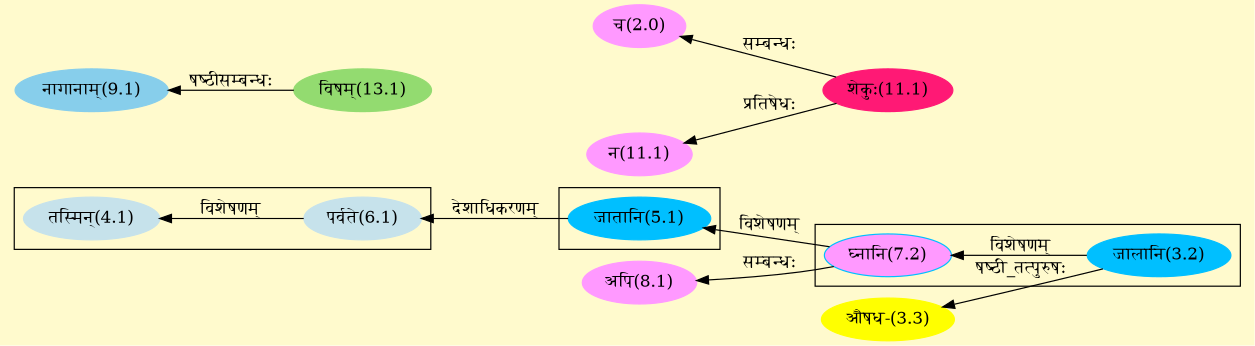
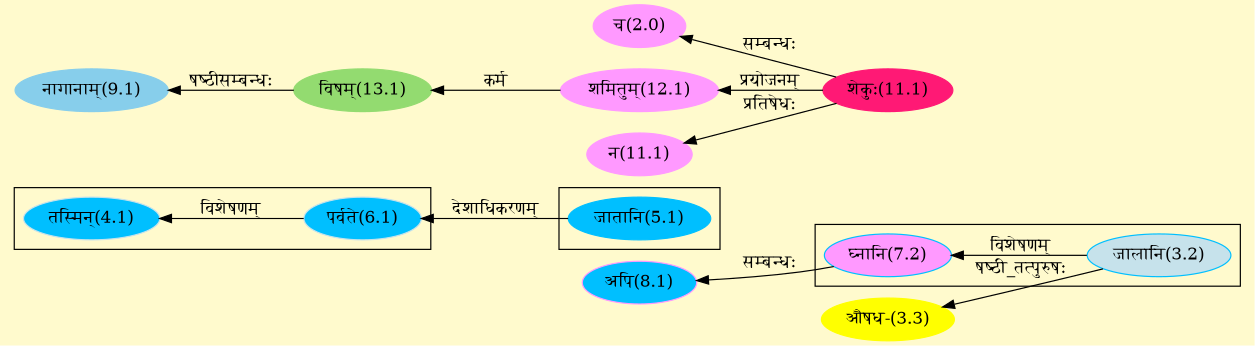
none -> (639, 90)
(92, 218) -> (92, 218)
(363, 218) -> (363, 218)
(773, 238) -> none
(1159, 255) -> (1159, 255)
(639, 283) -> (639, 283)
